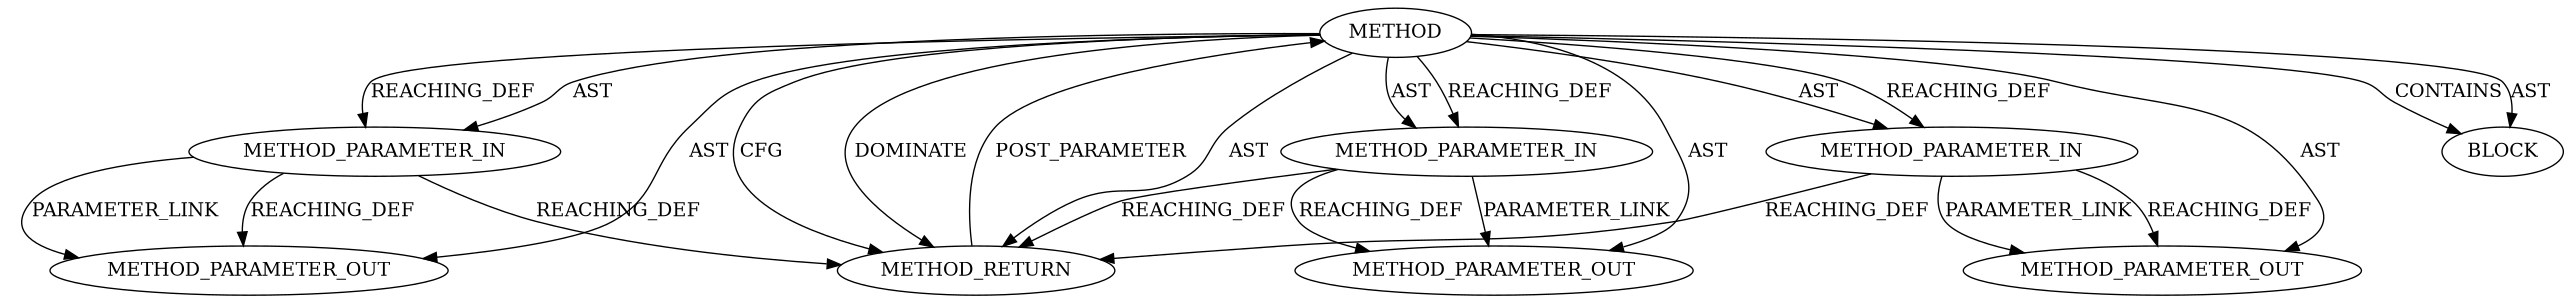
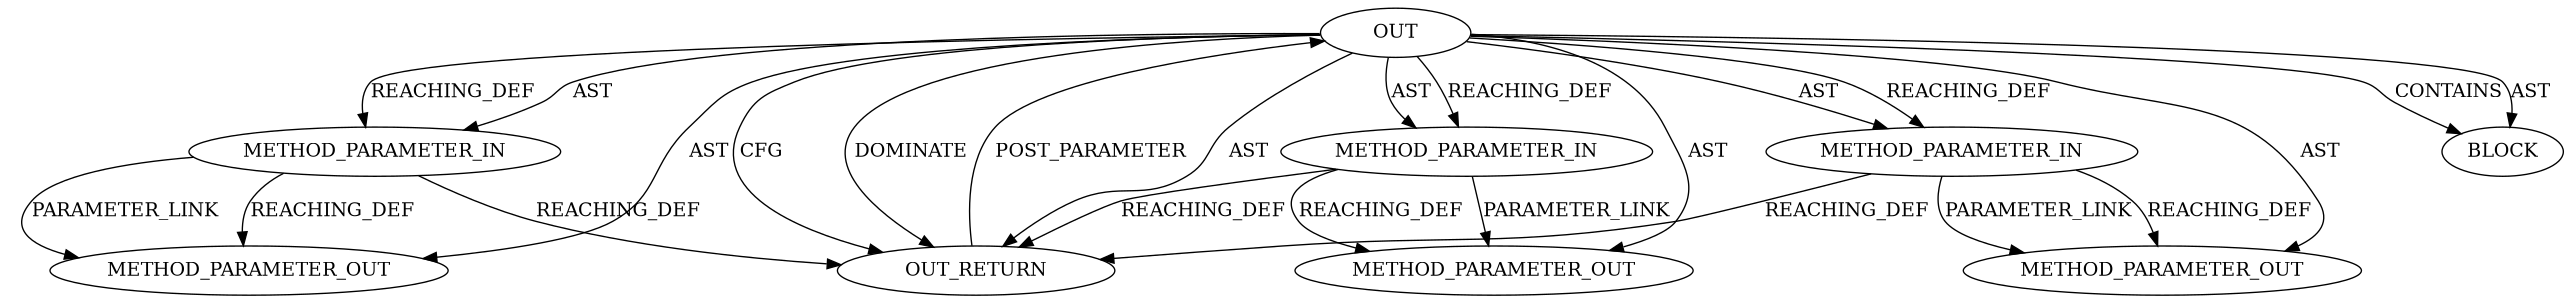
(1396, 33) -> (1396, 33)
(976, 271) -> (976, 271)
